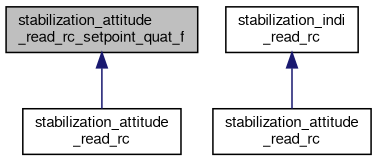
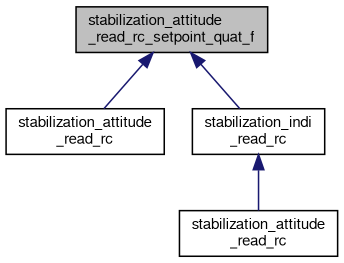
none -> (220, 86)
